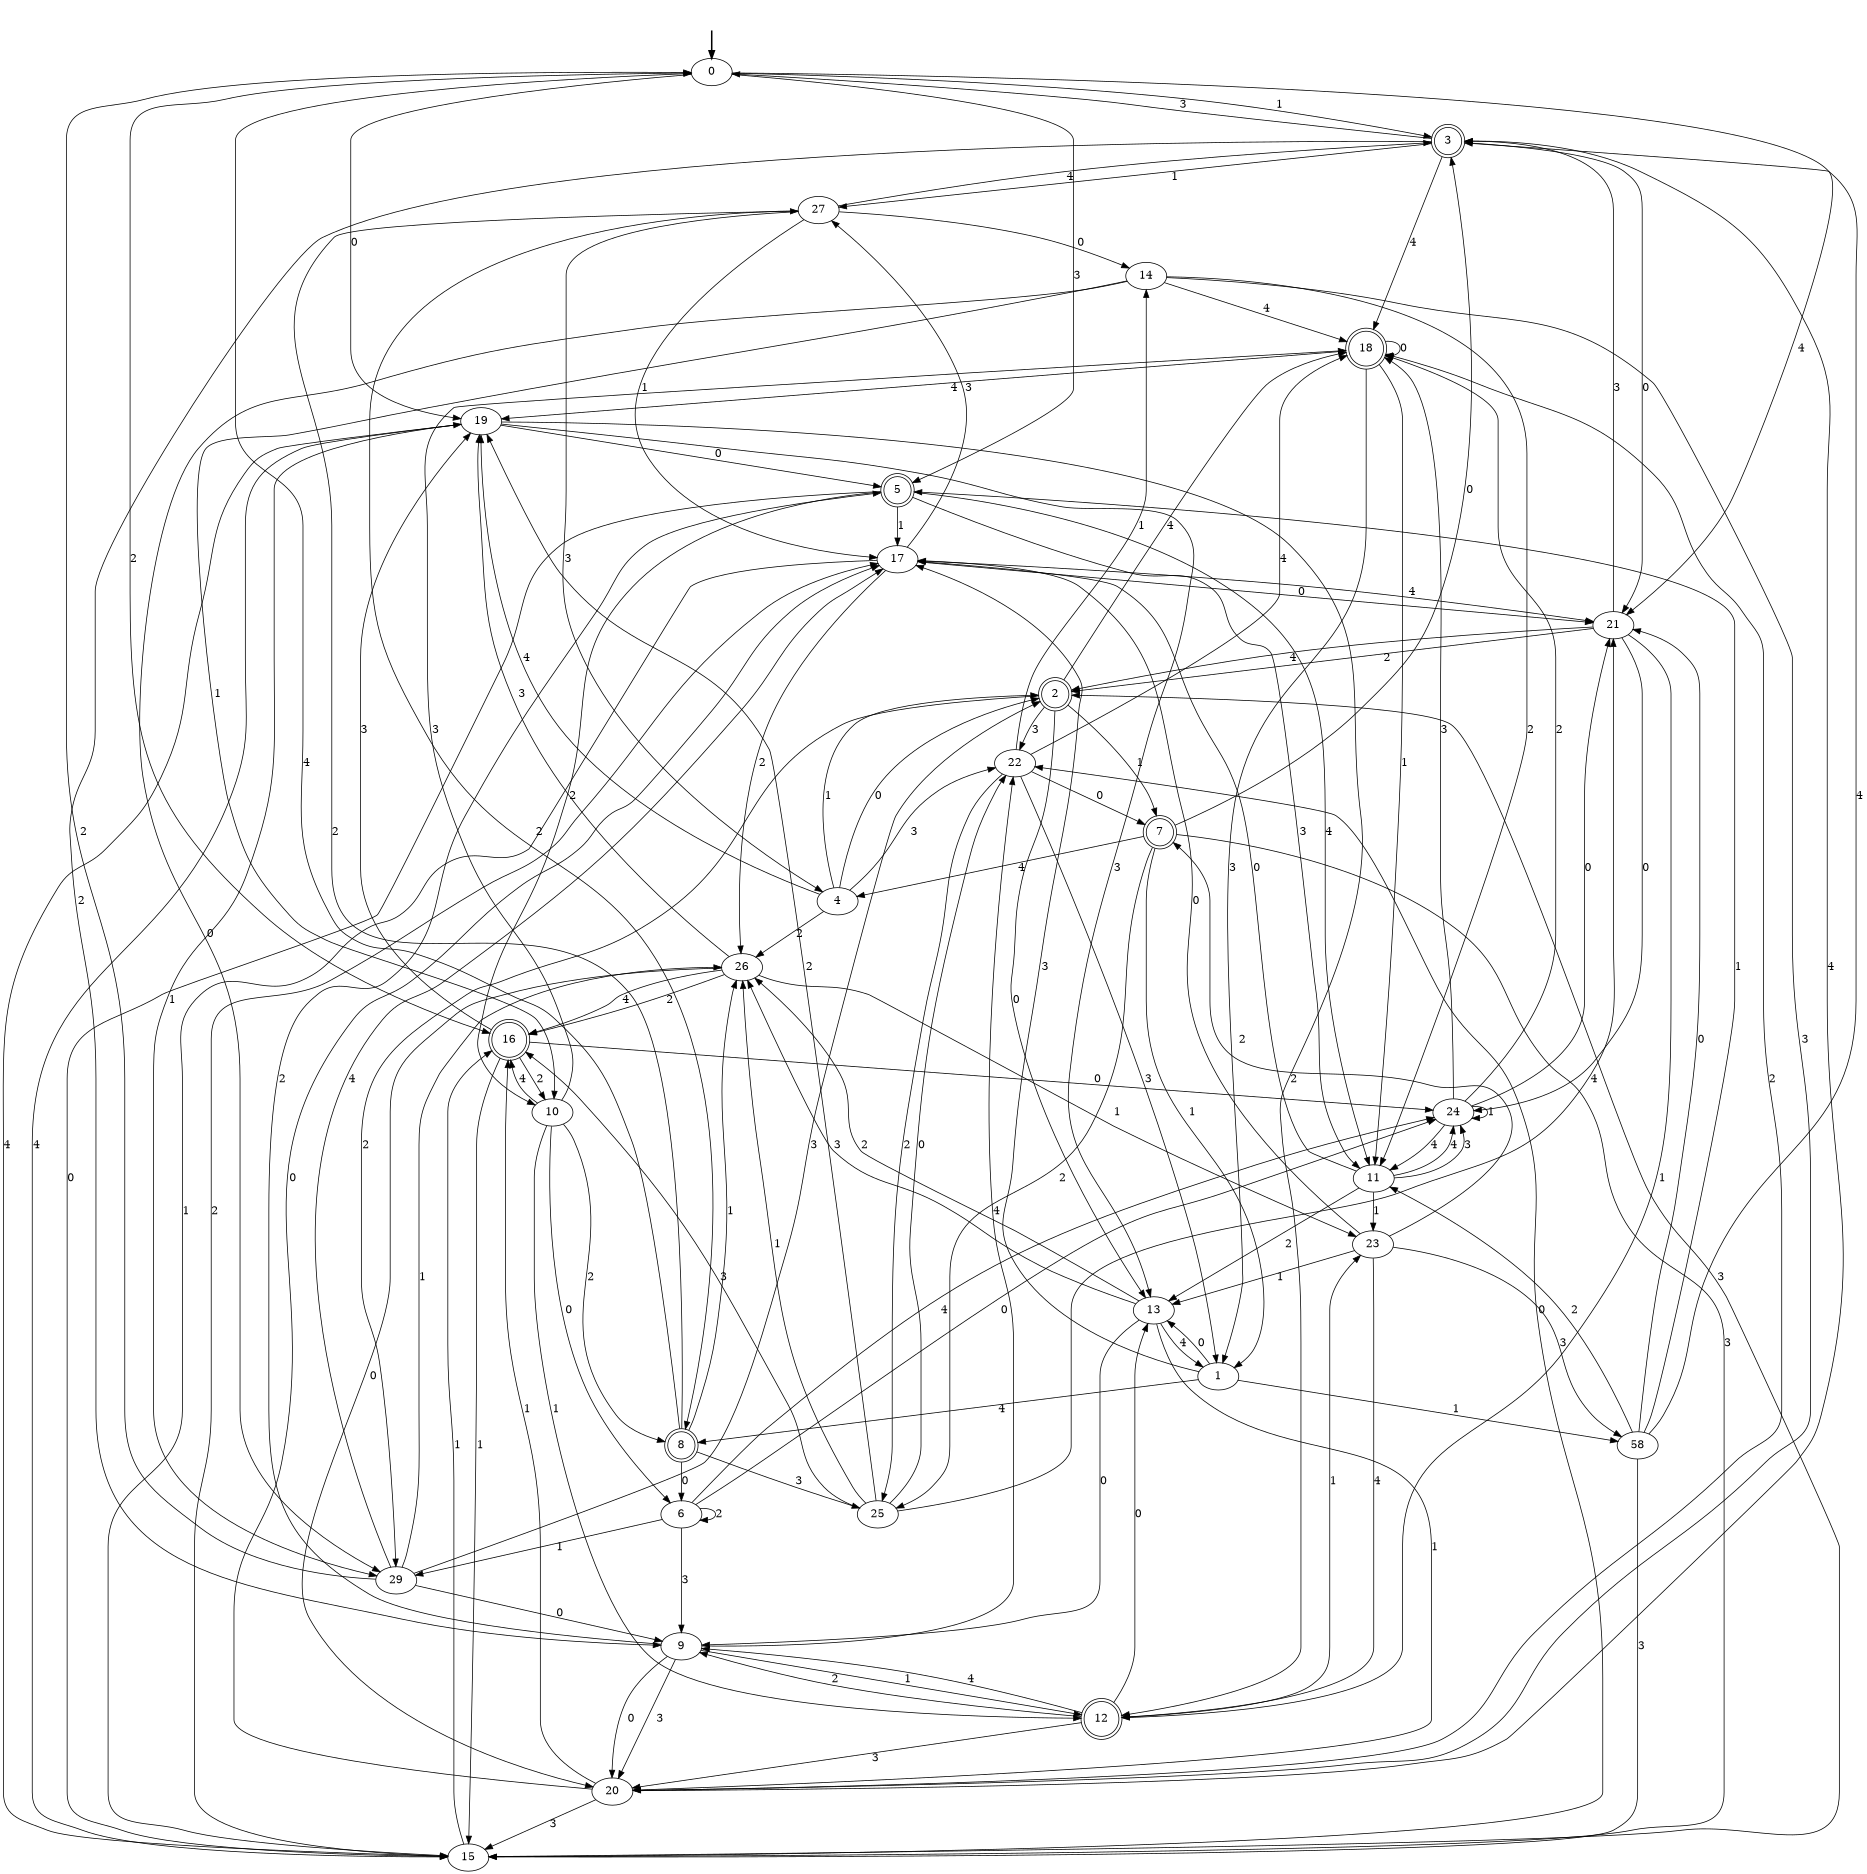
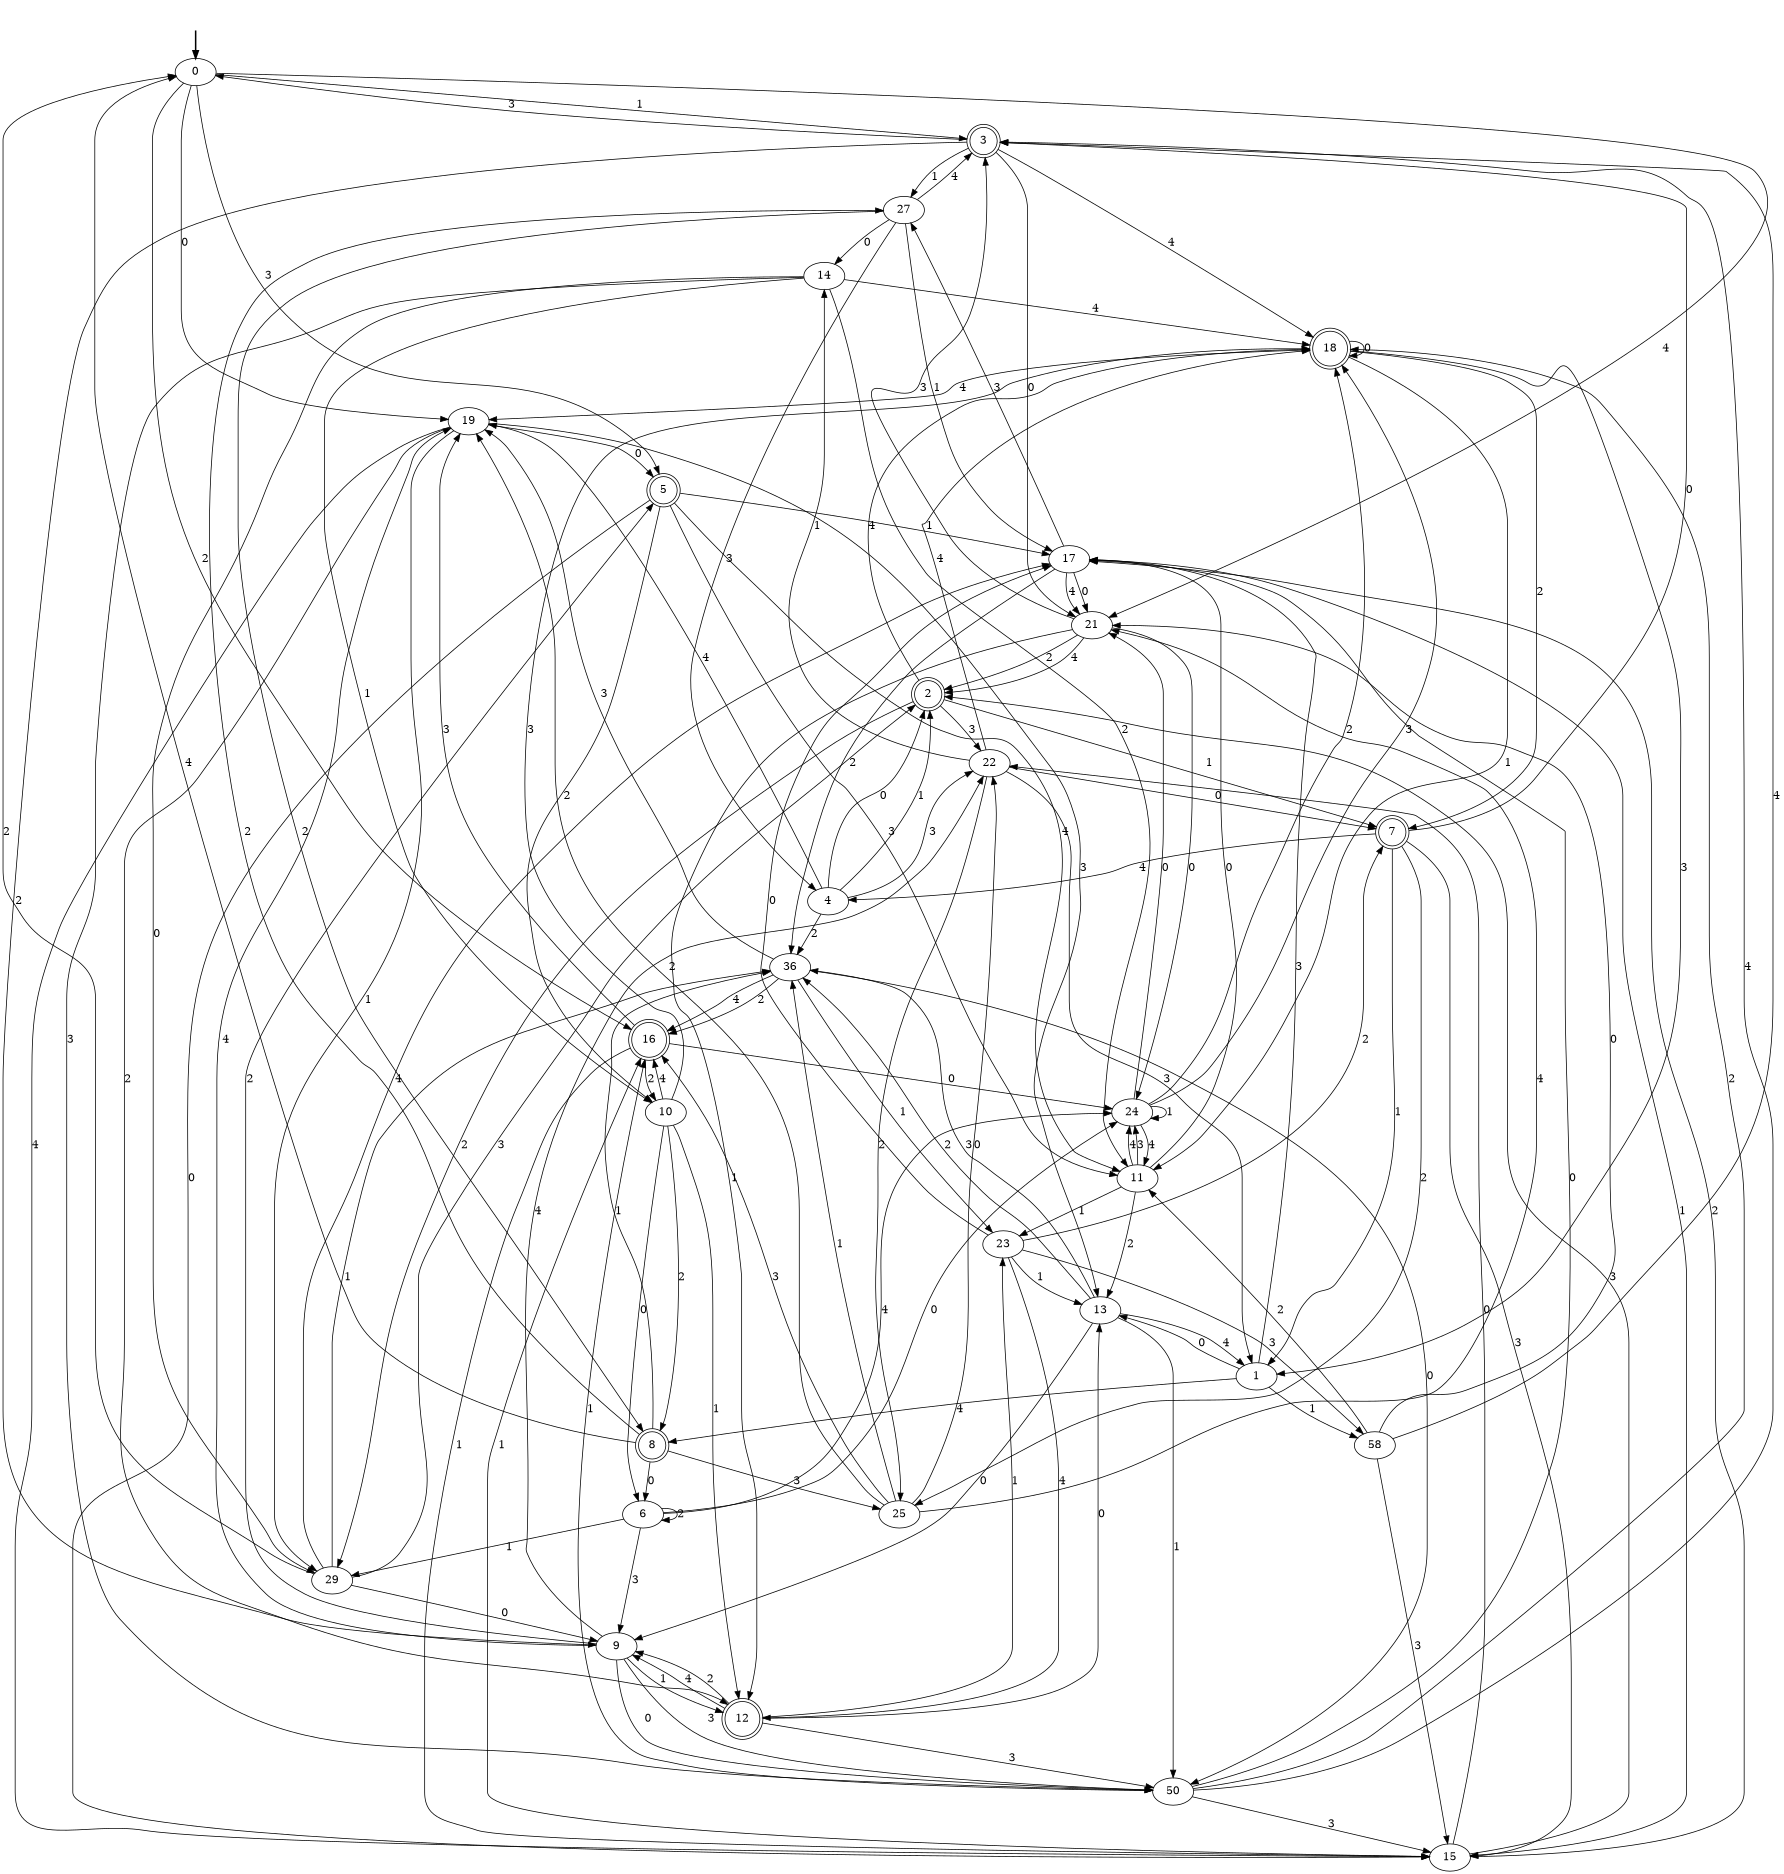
none -> (1536, 553)
(1729, 619) -> none
(742, 967) -> (790, 967)
(1014, 1013) -> none
(3, 1222) -> (217, 1163)
(612, 1792) -> (1173, 1792)
